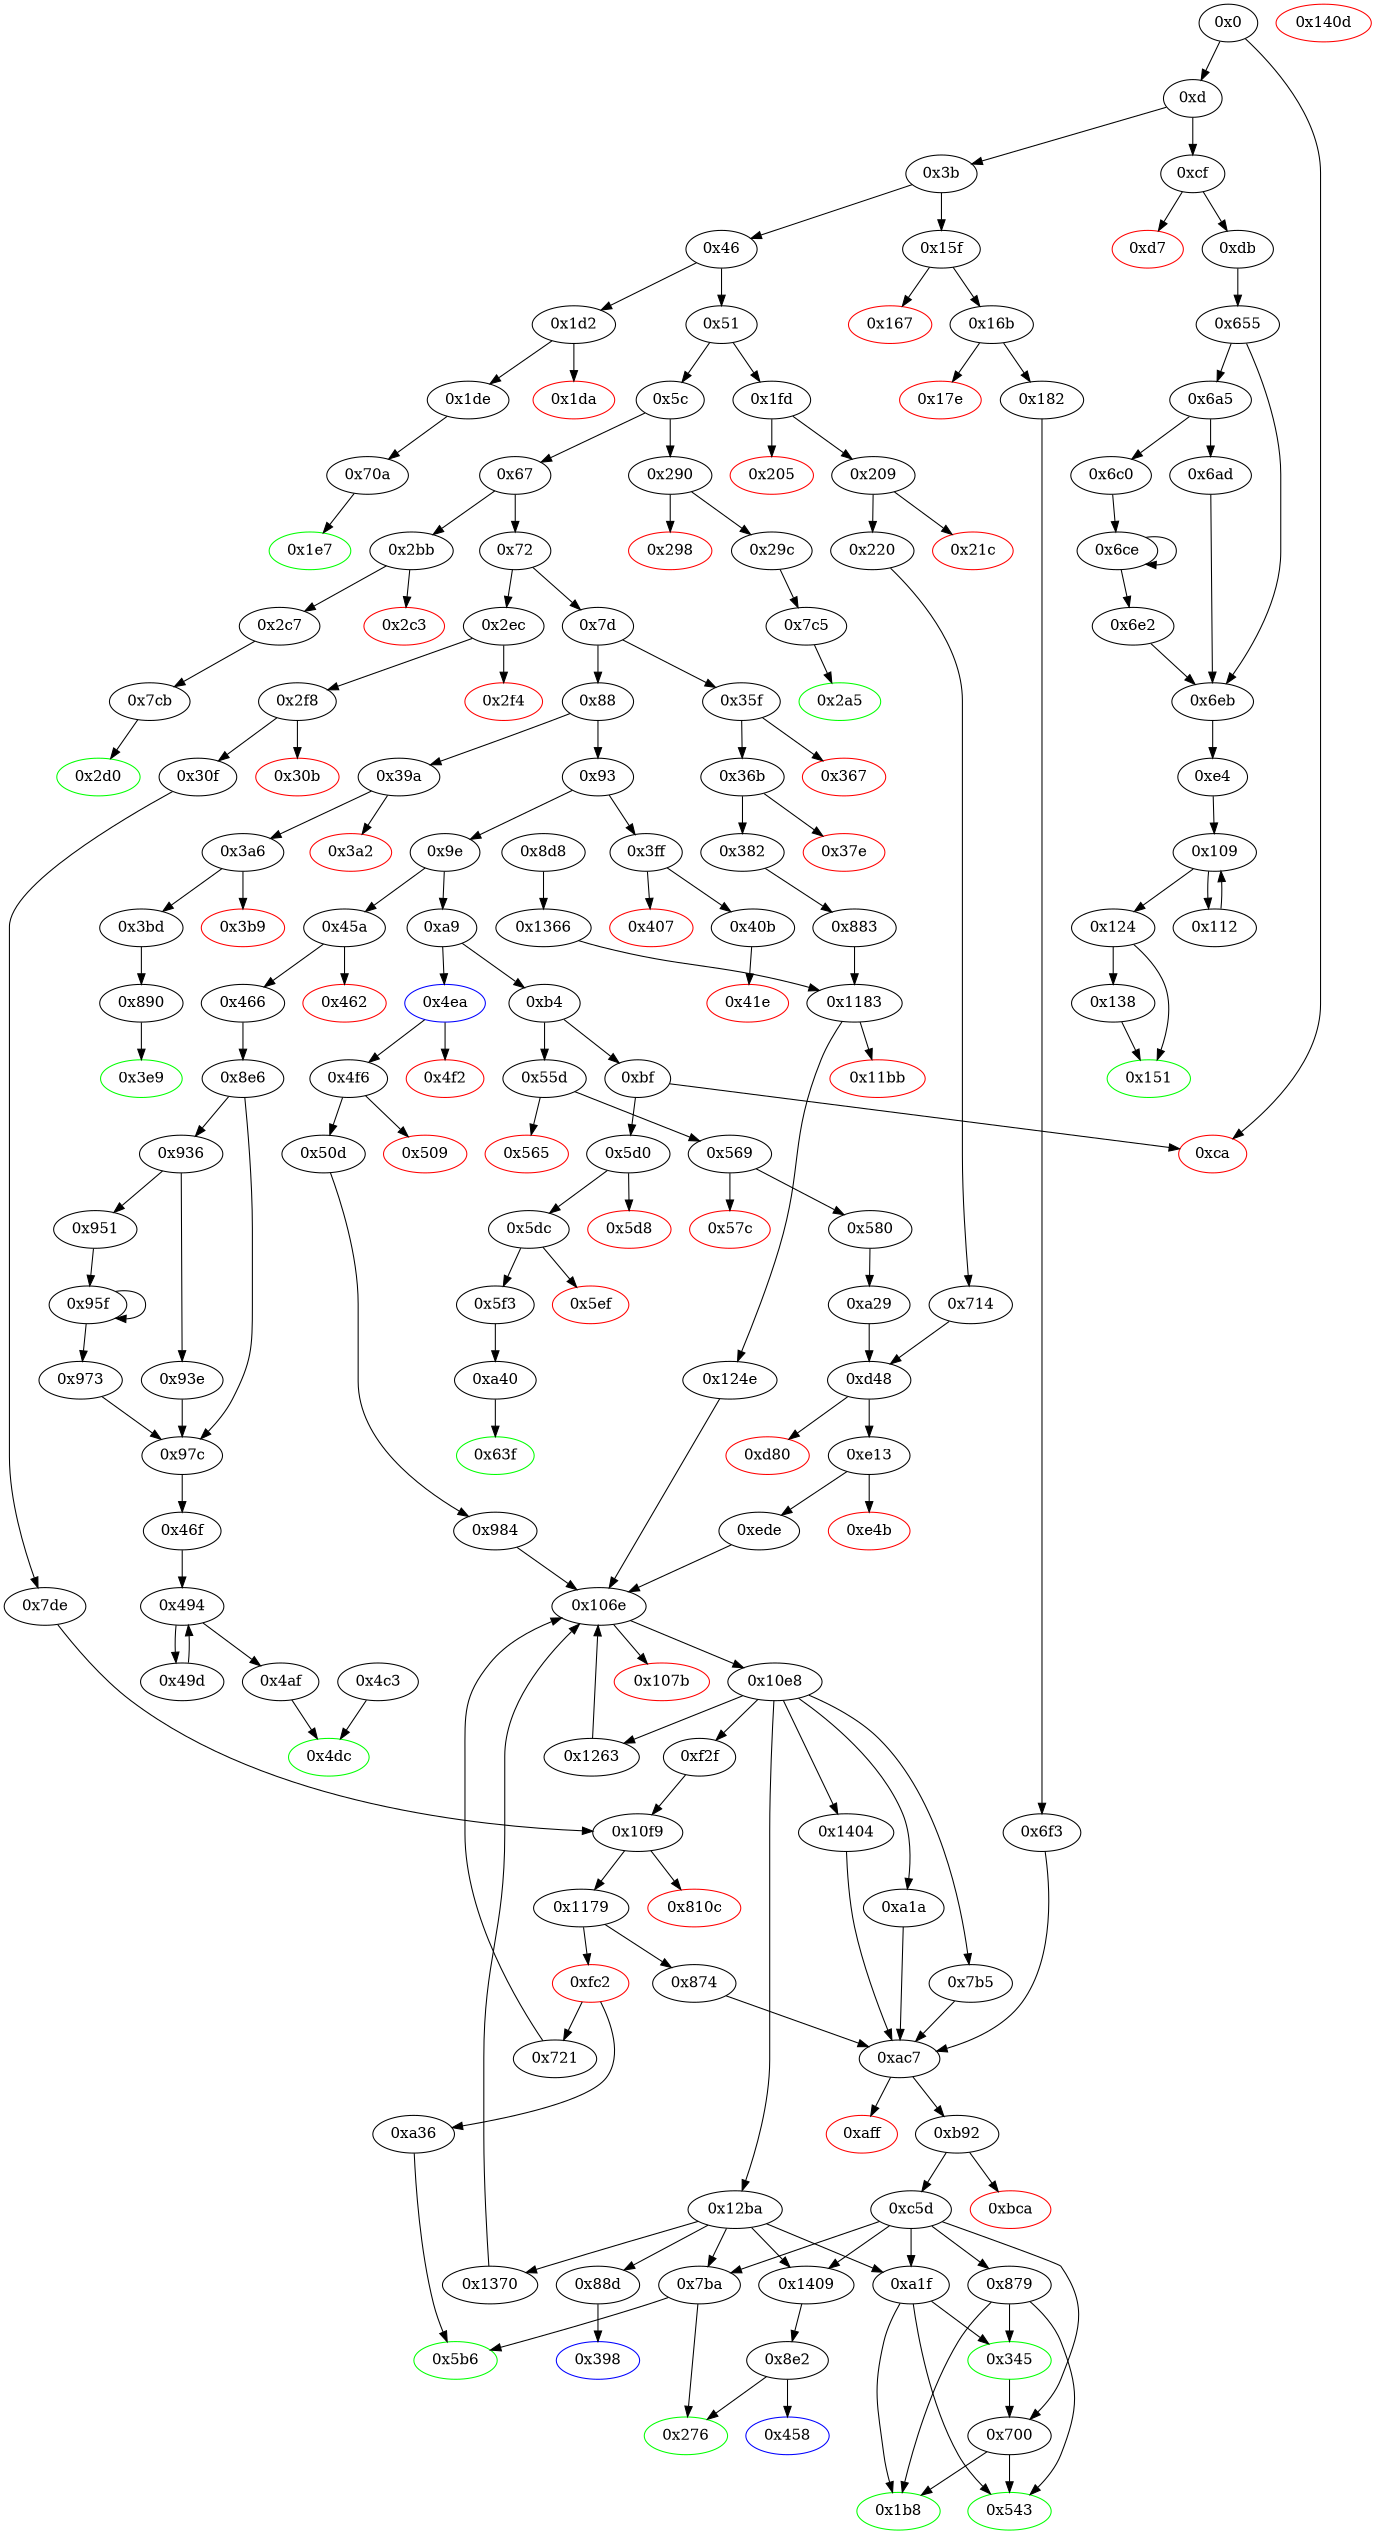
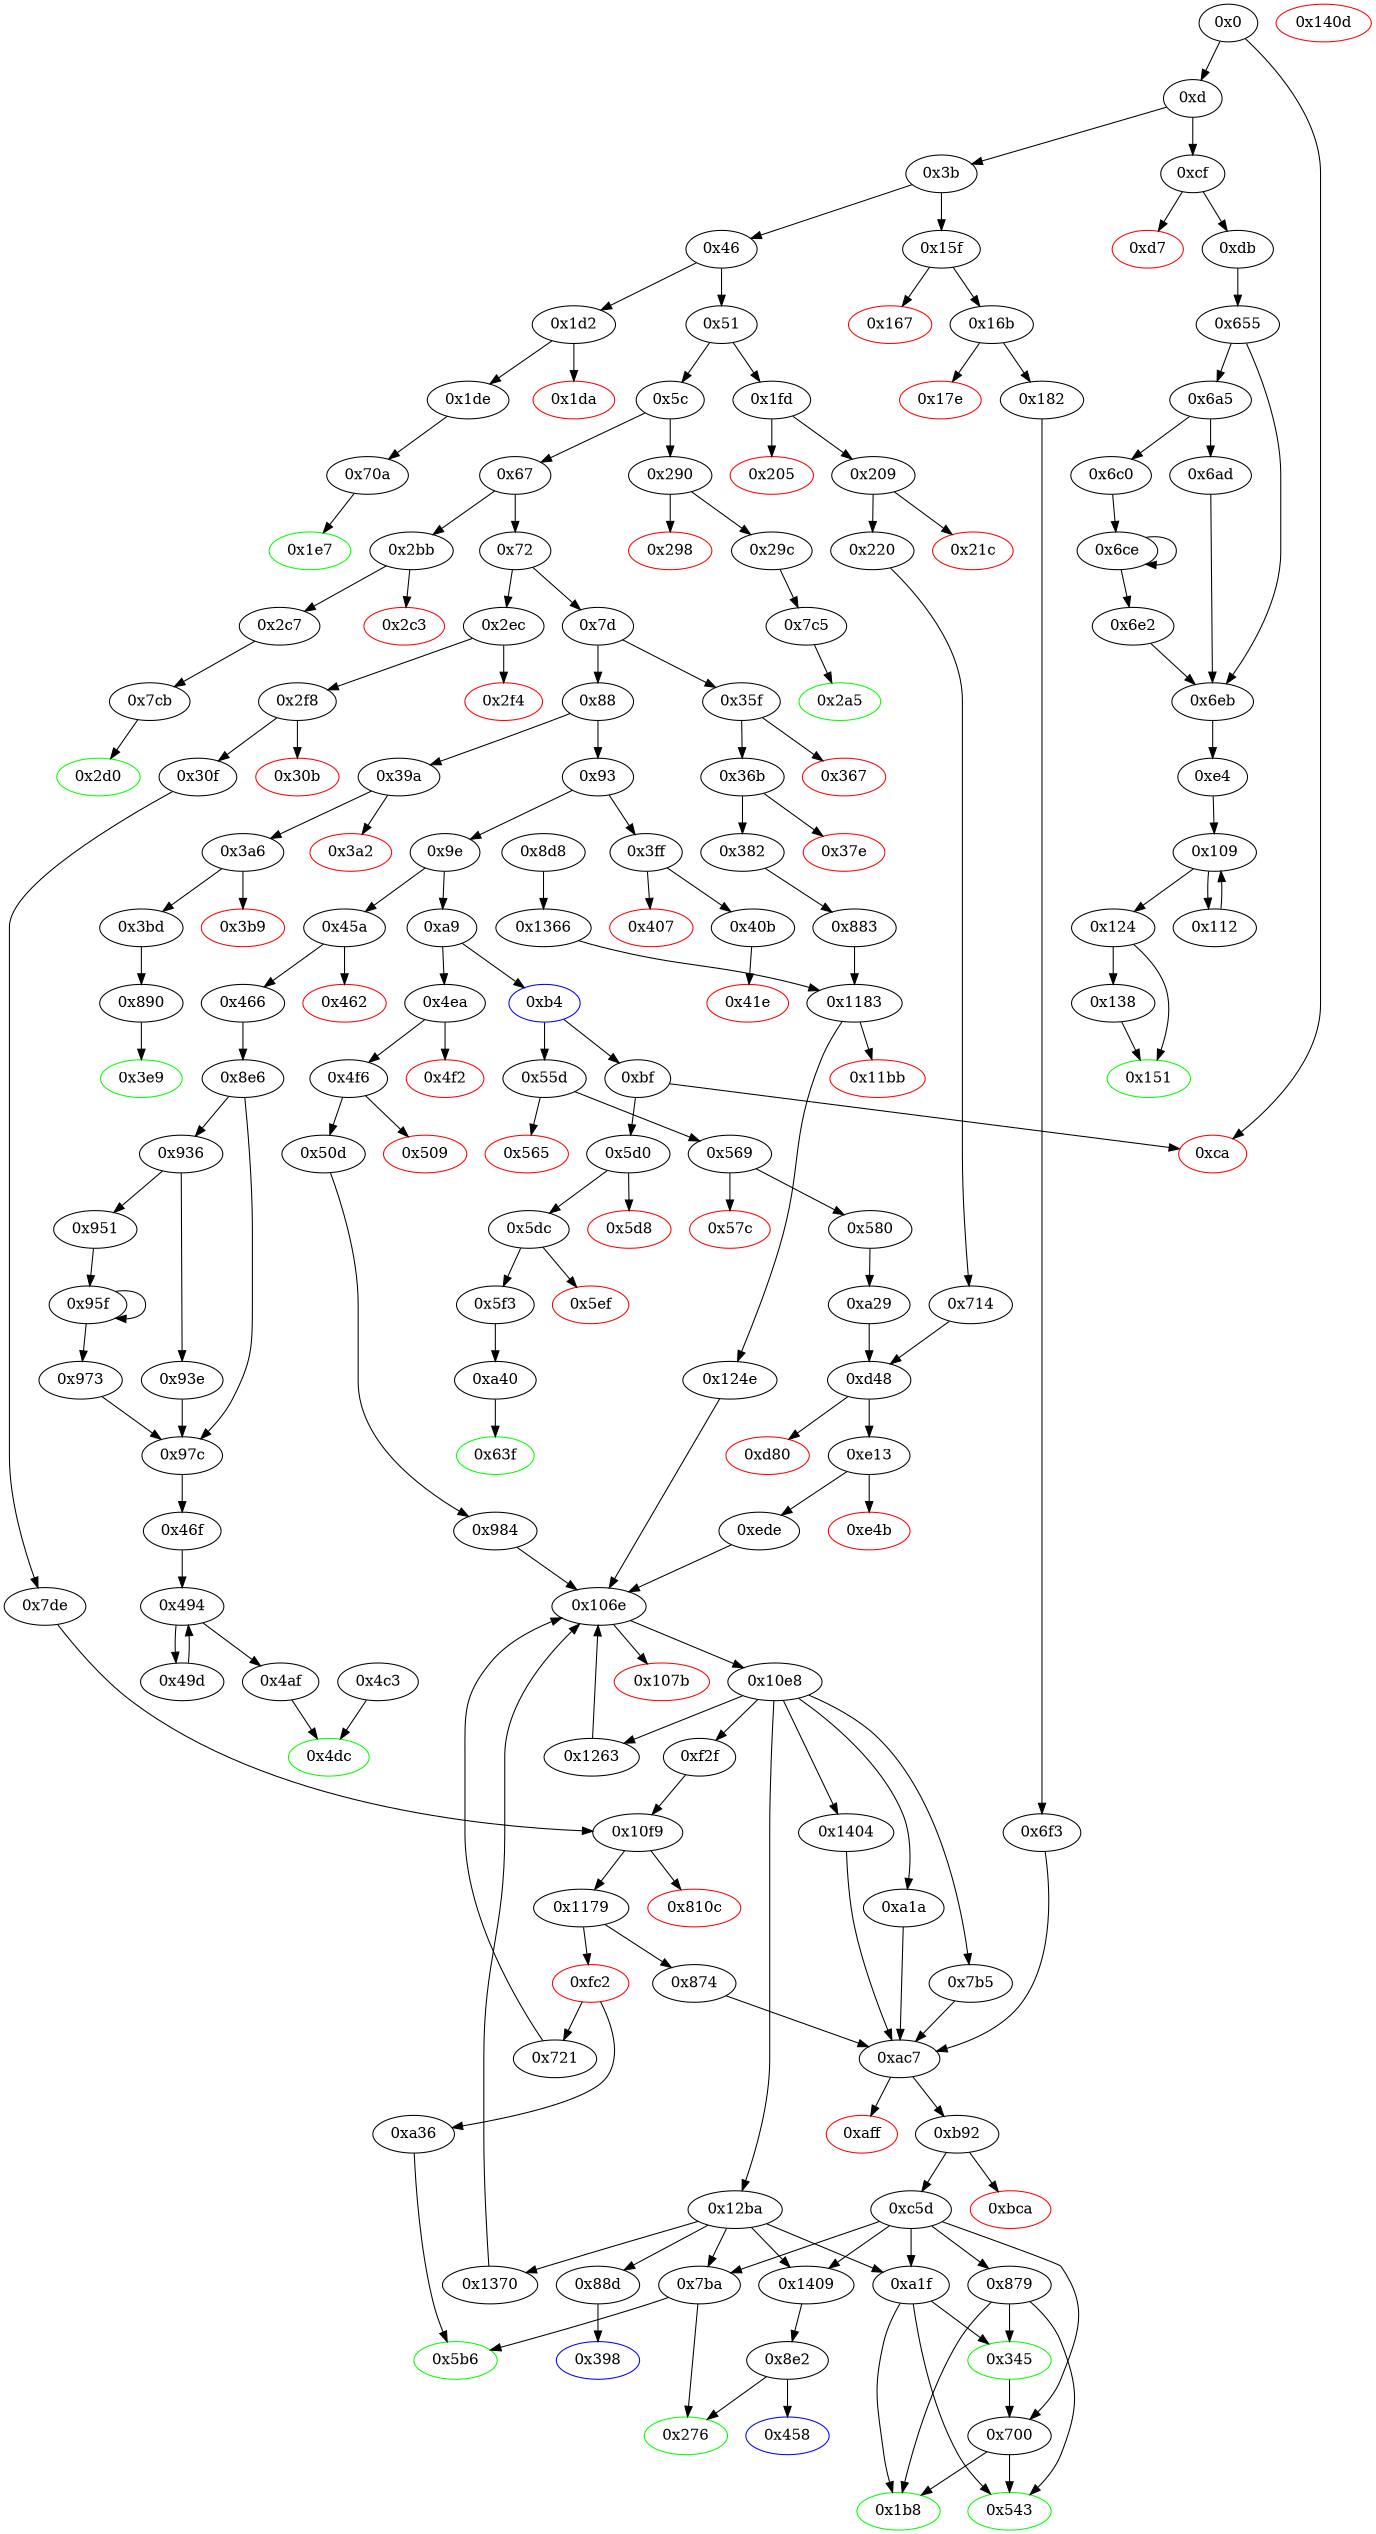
(445, 1003) -> (445, 1003)
(545, 1003) -> (545, 1003)
